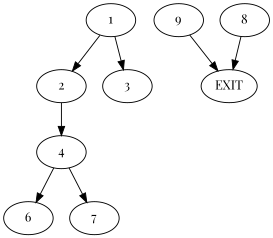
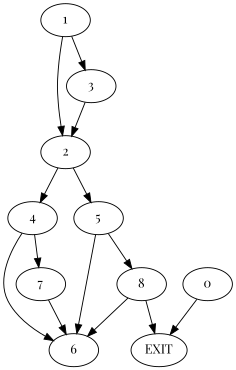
(179, 20) -> (208, 284)
none -> (80, 115)
none -> (99, 218)
none -> (55, 313)
none -> (111, 314)
